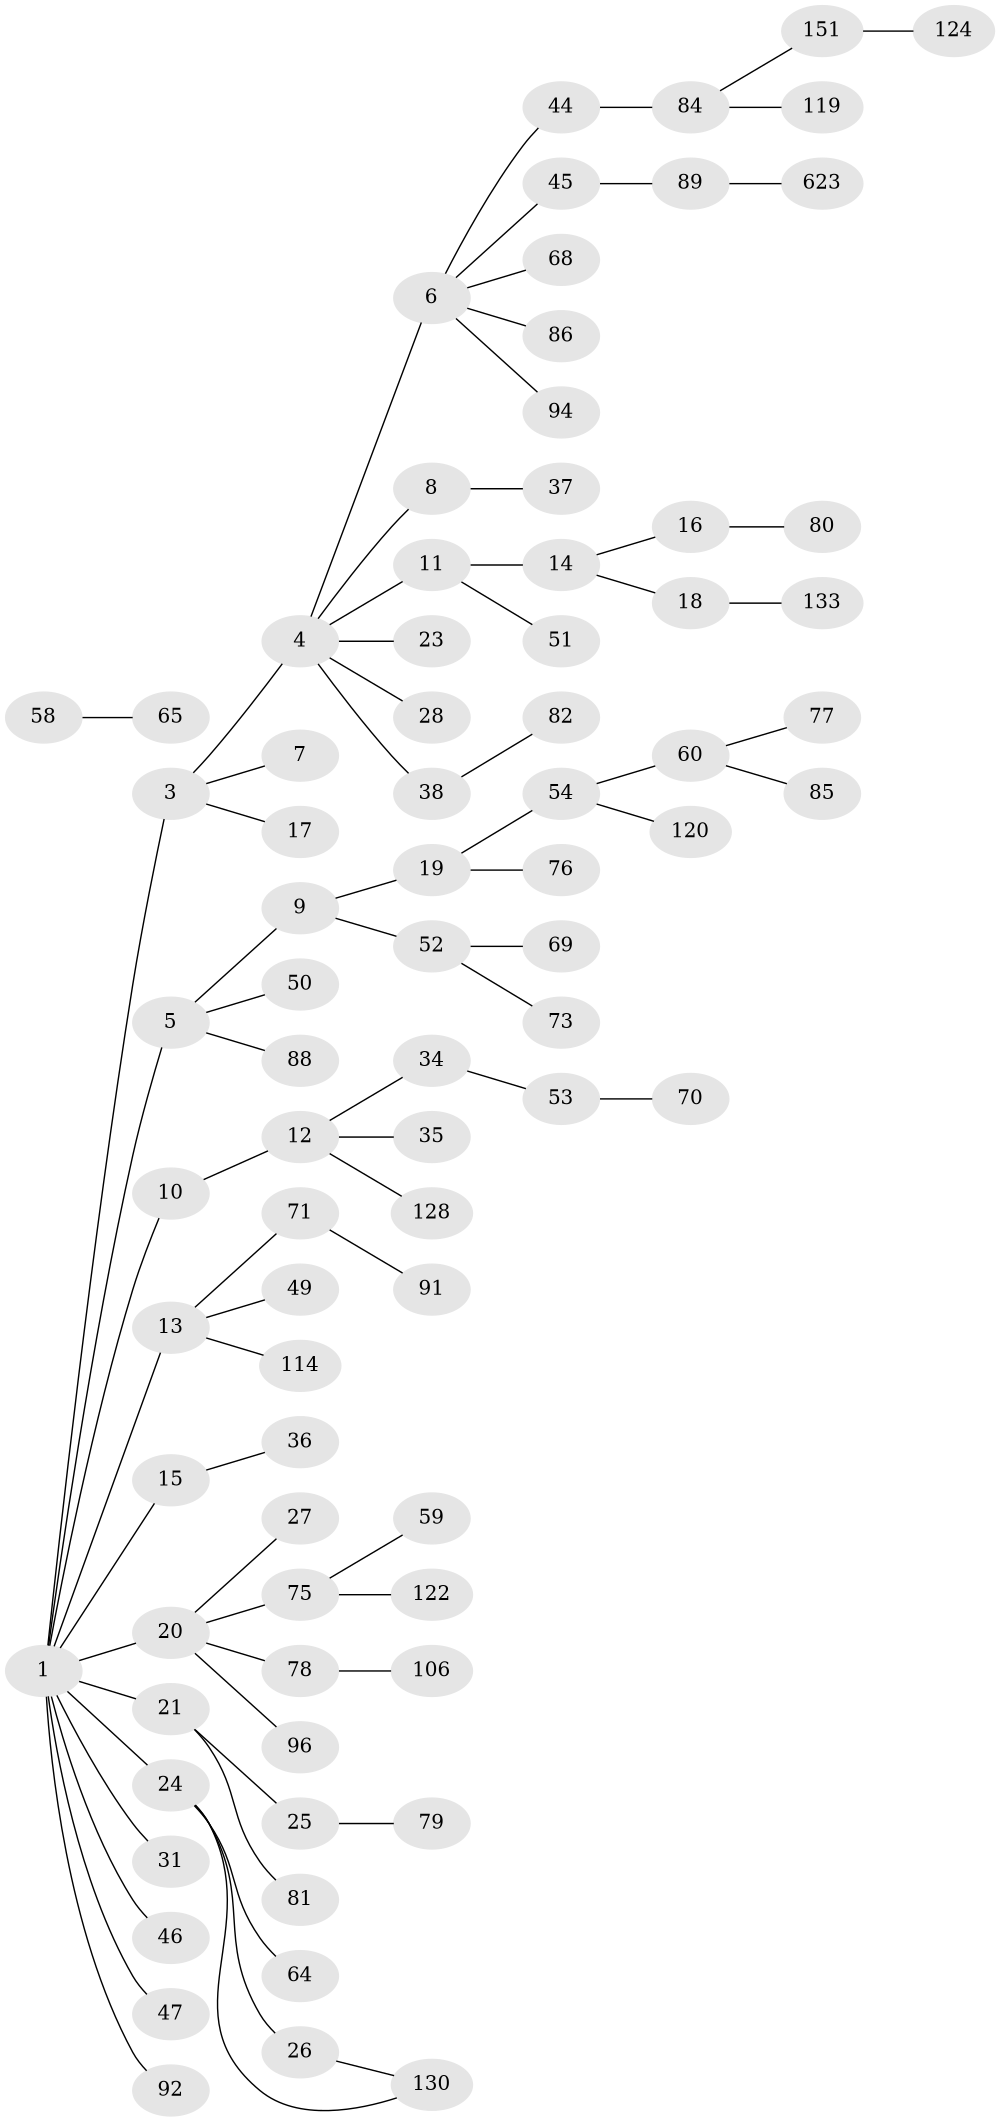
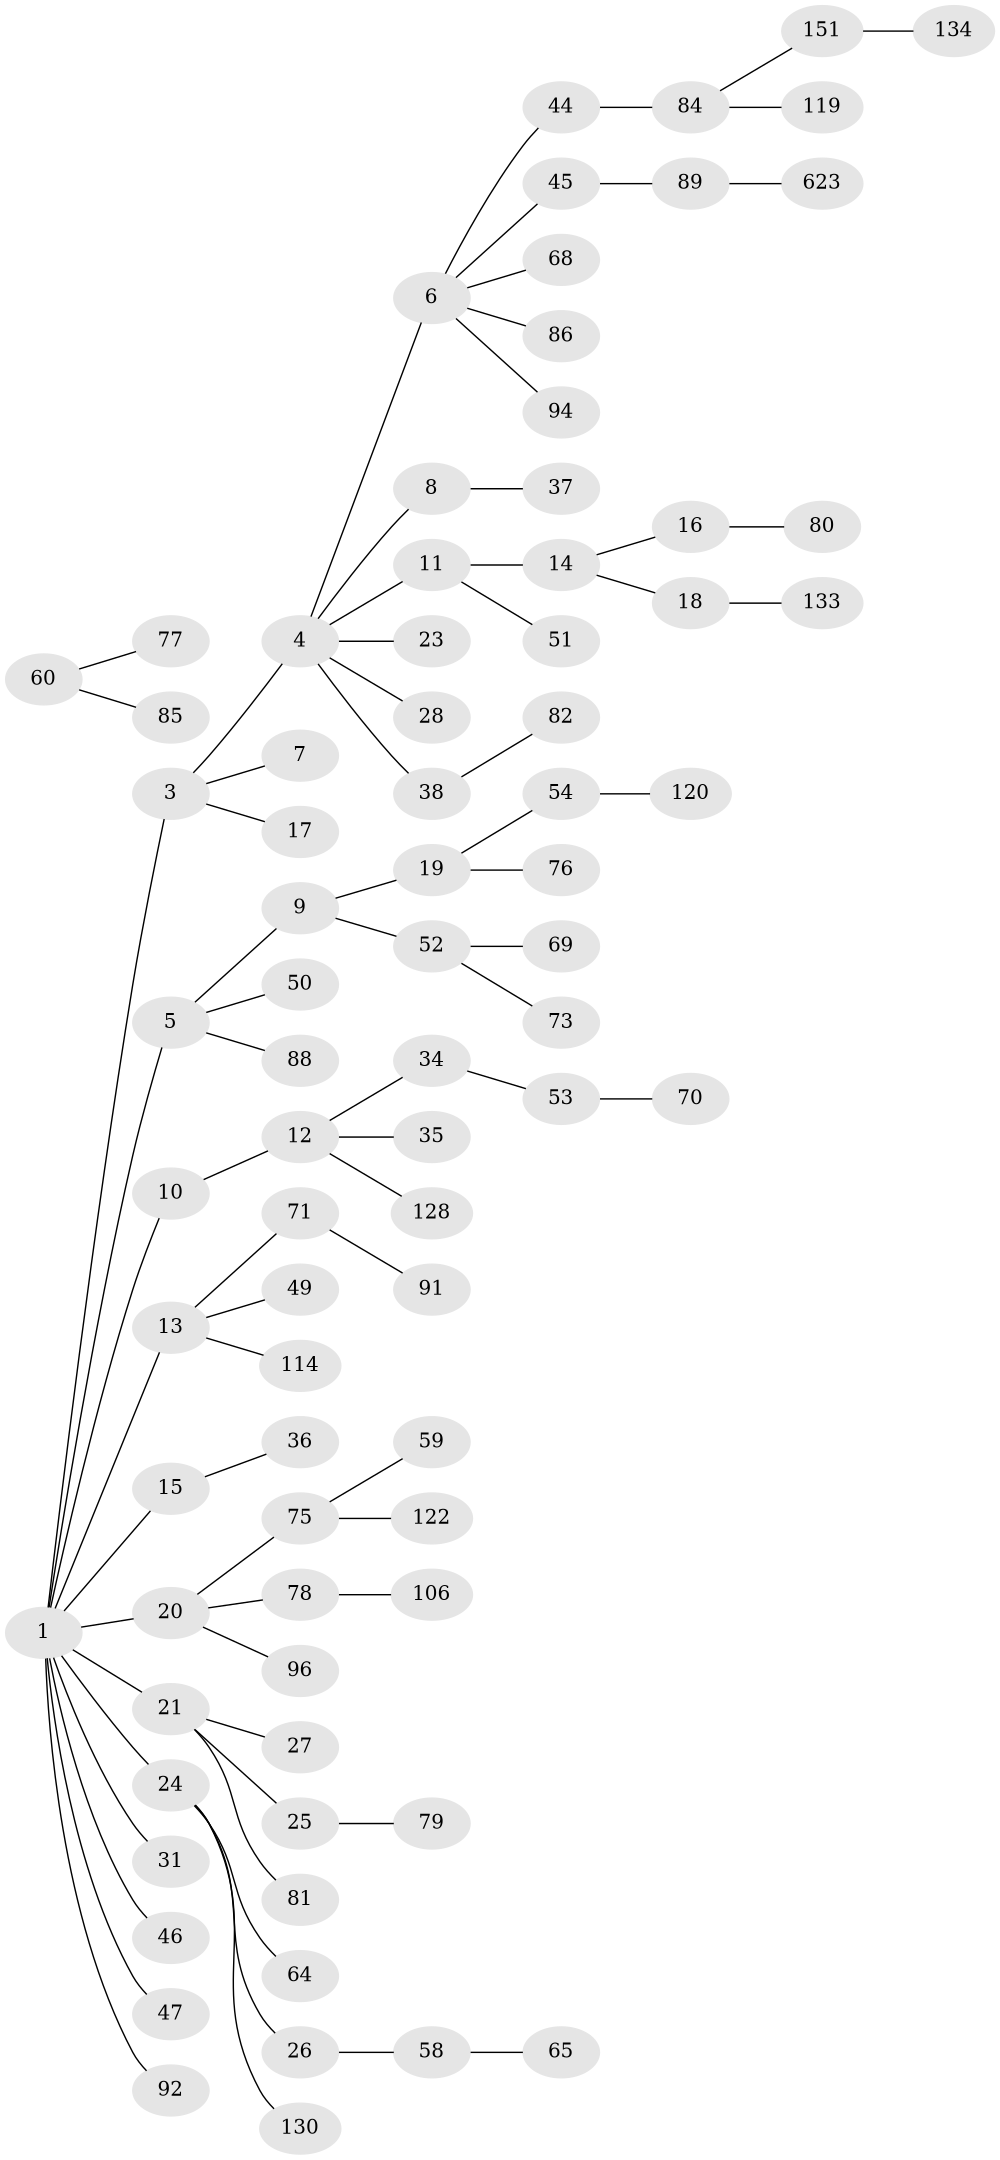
(954, 31) -> (954, 31)
(626, 775) -> none
(236, 1576) -> (236, 1728)
(365, 2068) -> (366, 2052)
